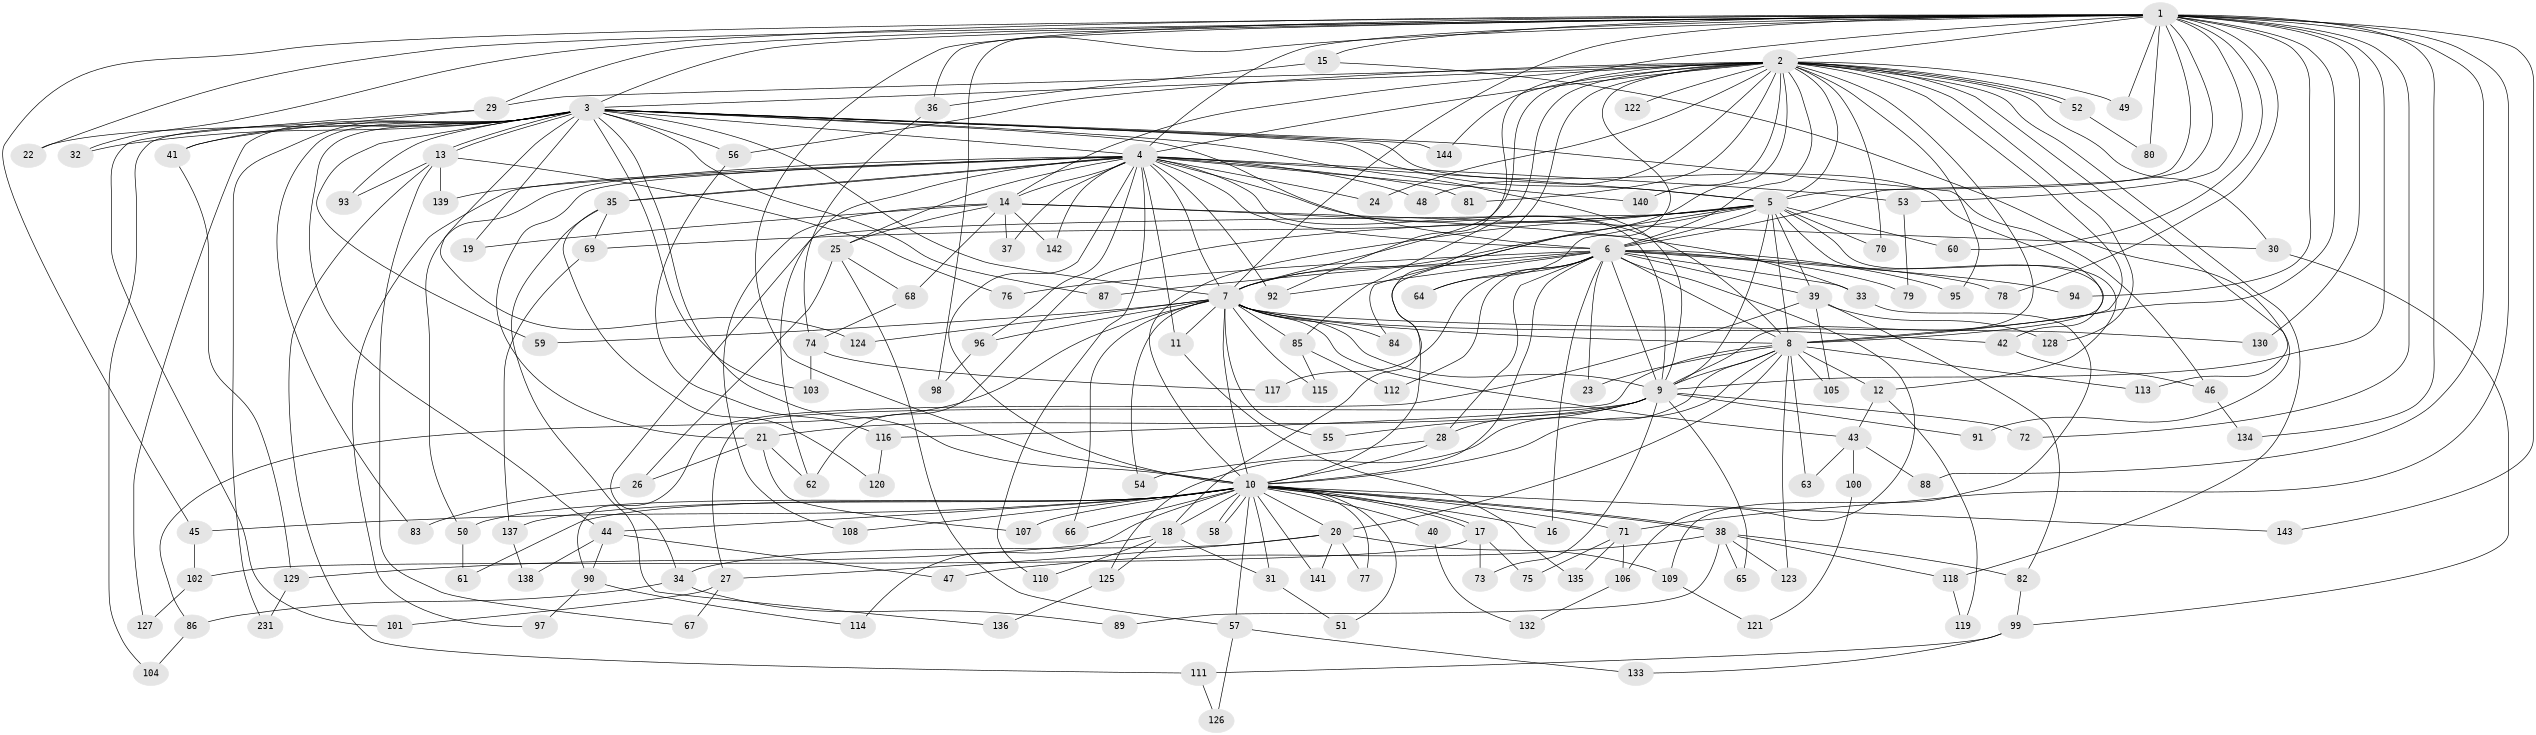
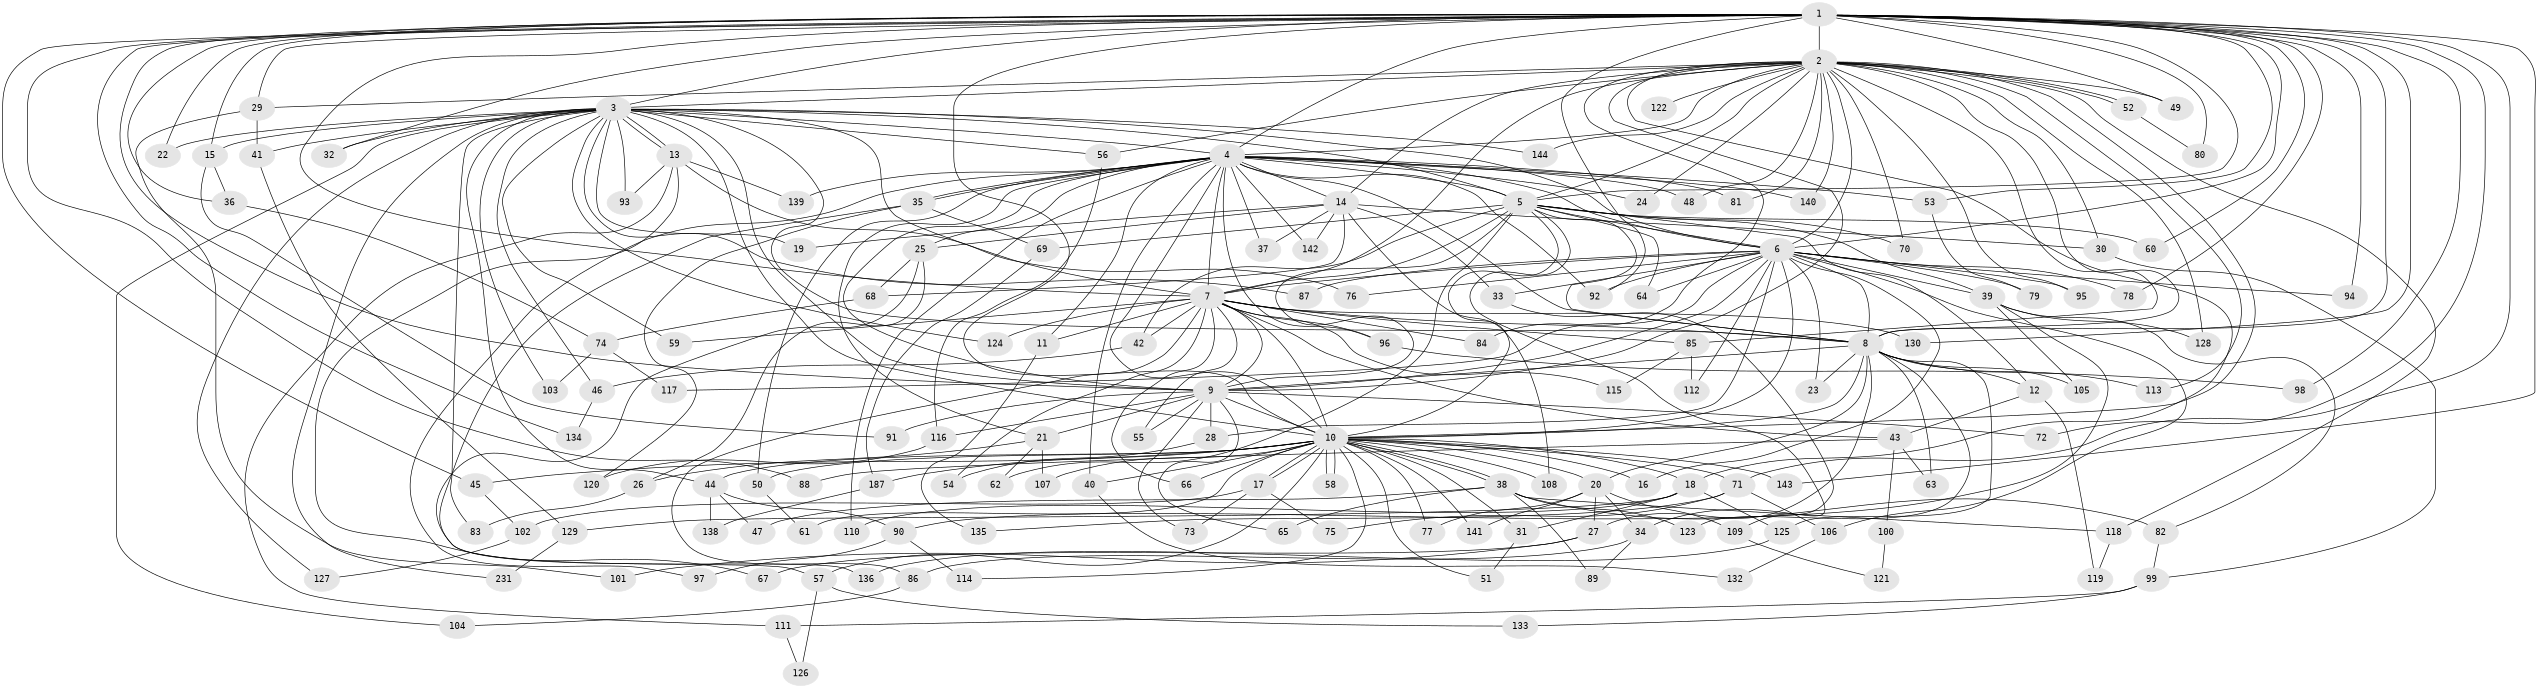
none -> (334, 129)
(856, 206) -> (1106, 337)
(1336, 470) -> (1264, 413)
(510, 532) -> (877, 485)
